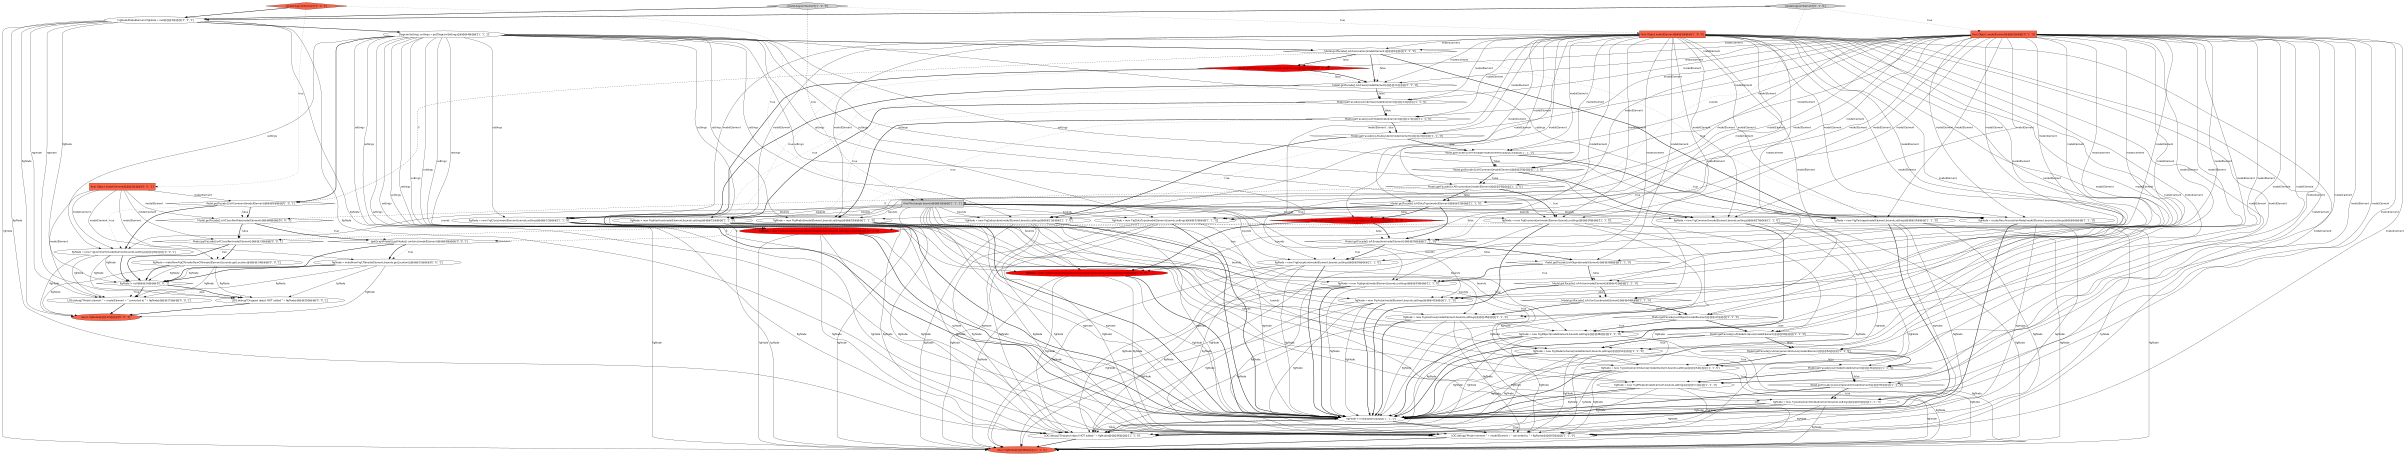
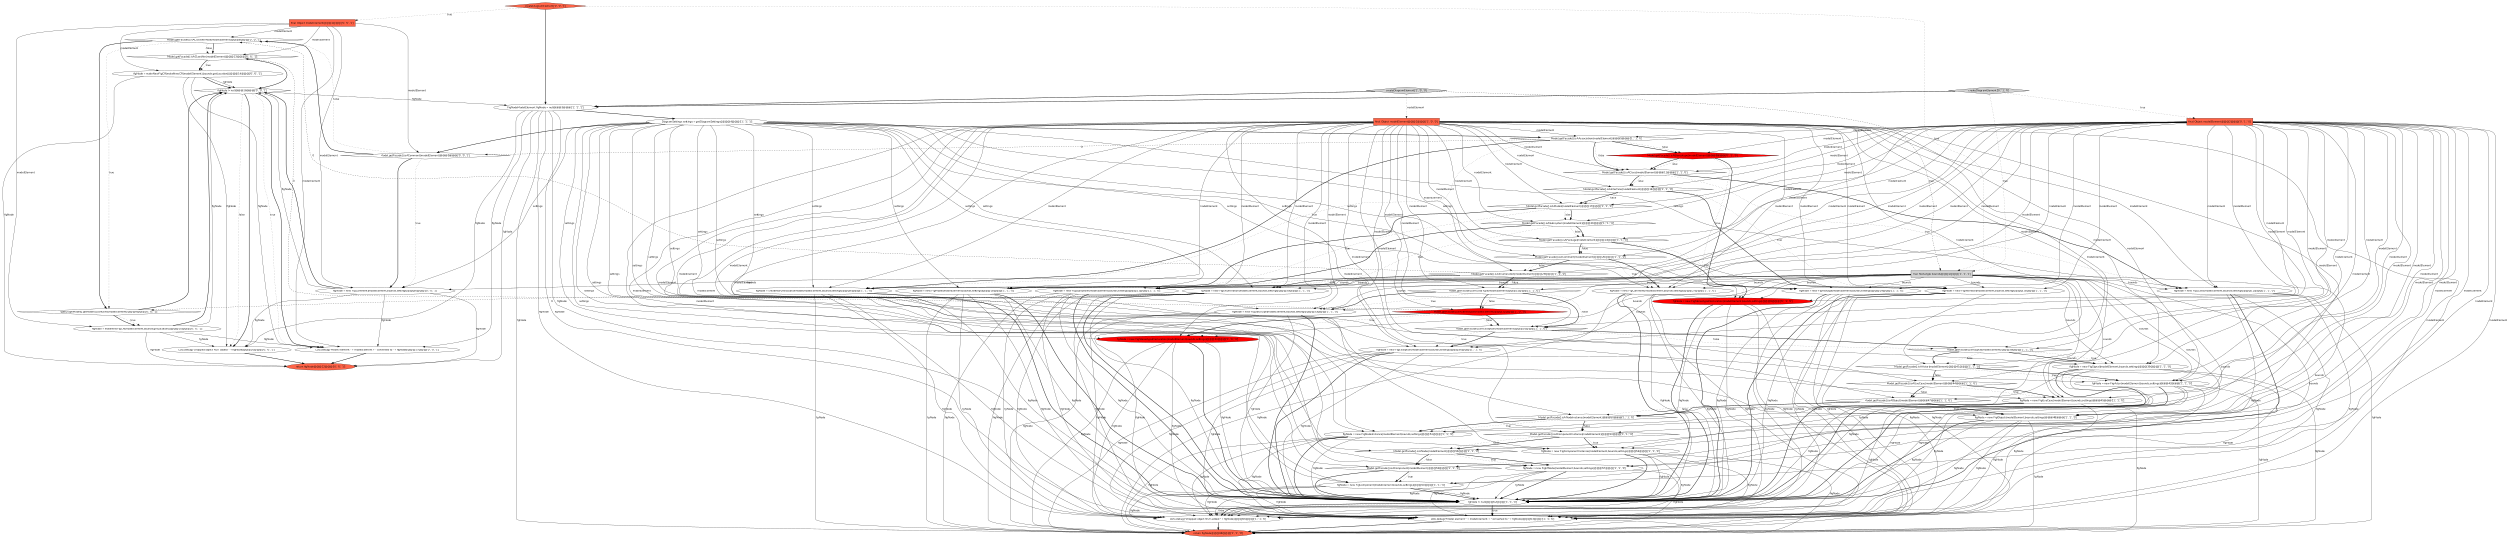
(1342, 20) -> (1416, 108)
(1713, 102) -> (2005, 181)
(62, 150) -> (387, 99)
